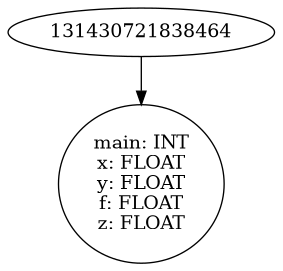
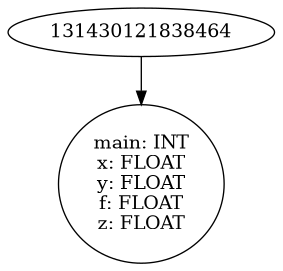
(141, 32) -> (141, 32)
